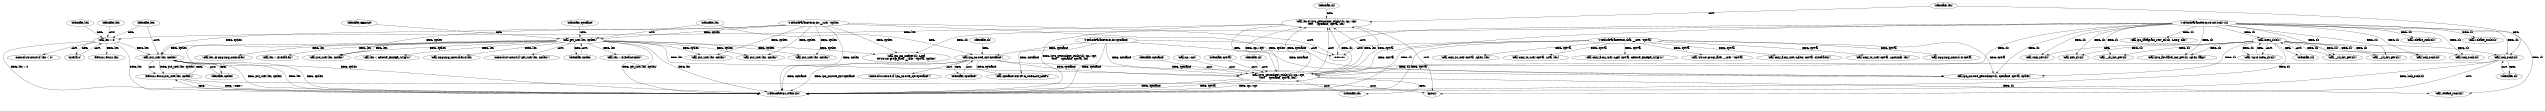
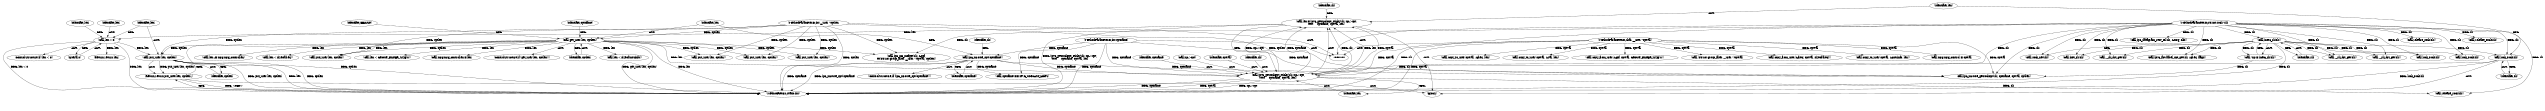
(2153, 71) -> (2150, 74)
